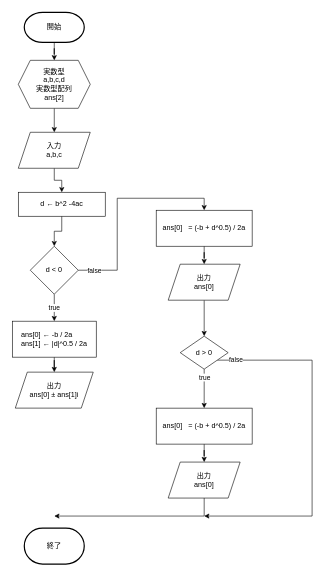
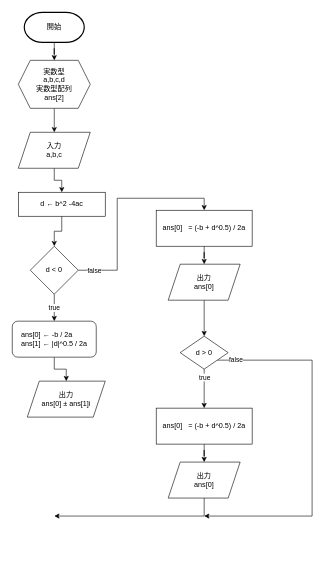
(54, 339) -> (54, 339)
(54, 390) -> (66, 399)
(54, 546) -> none
